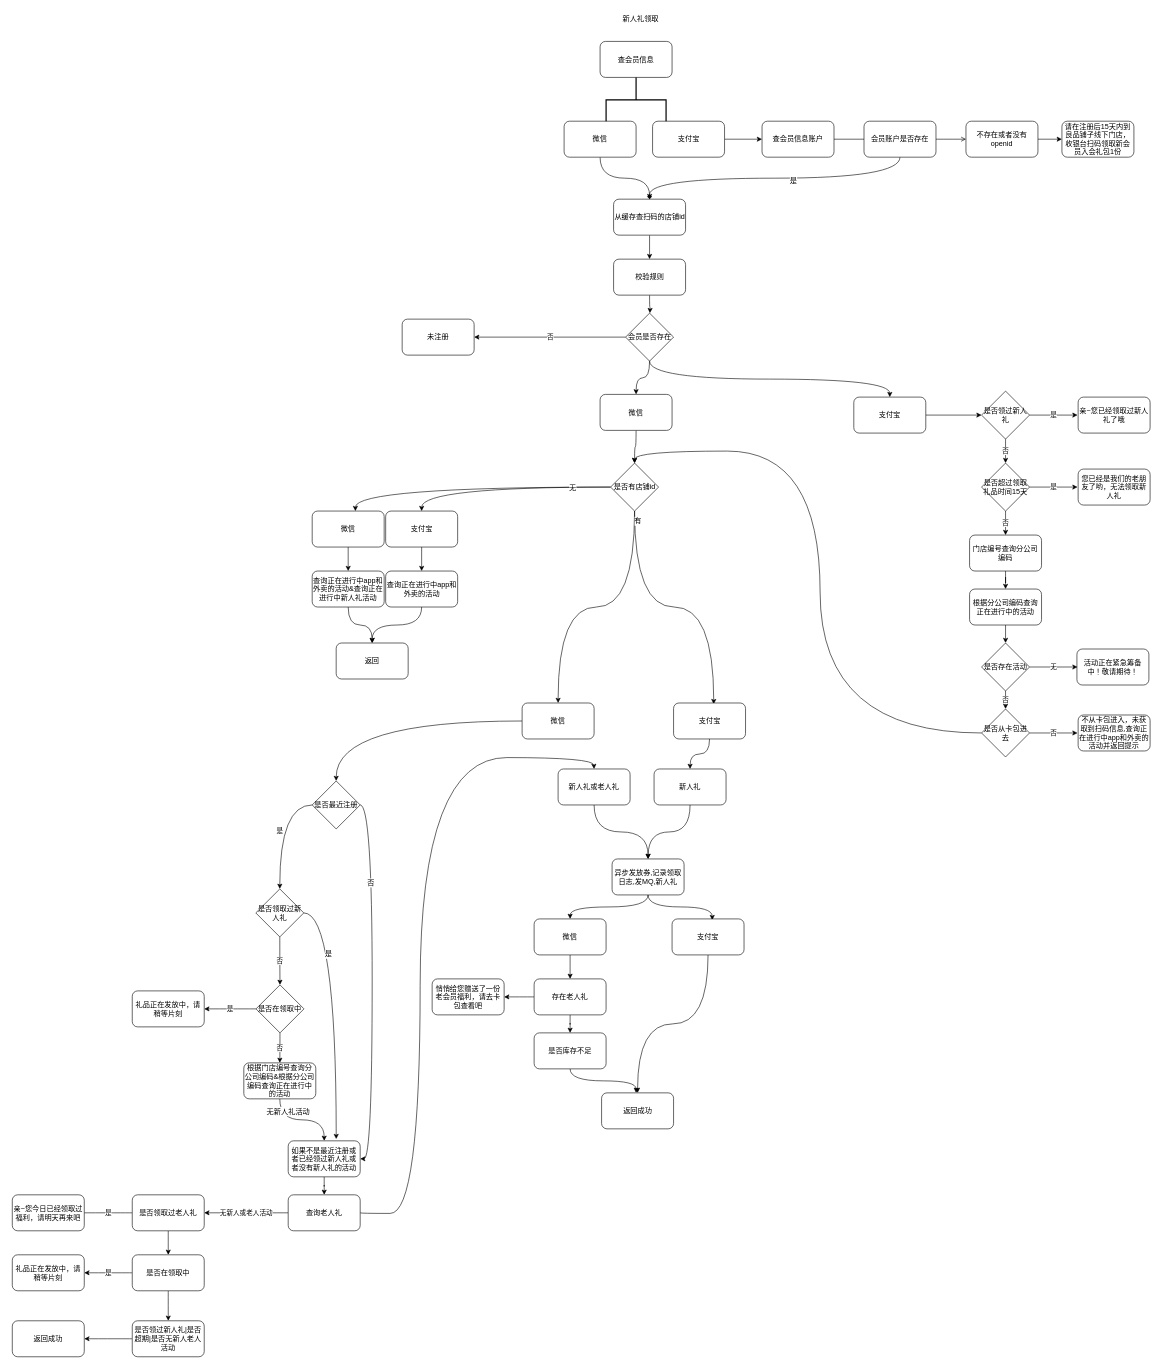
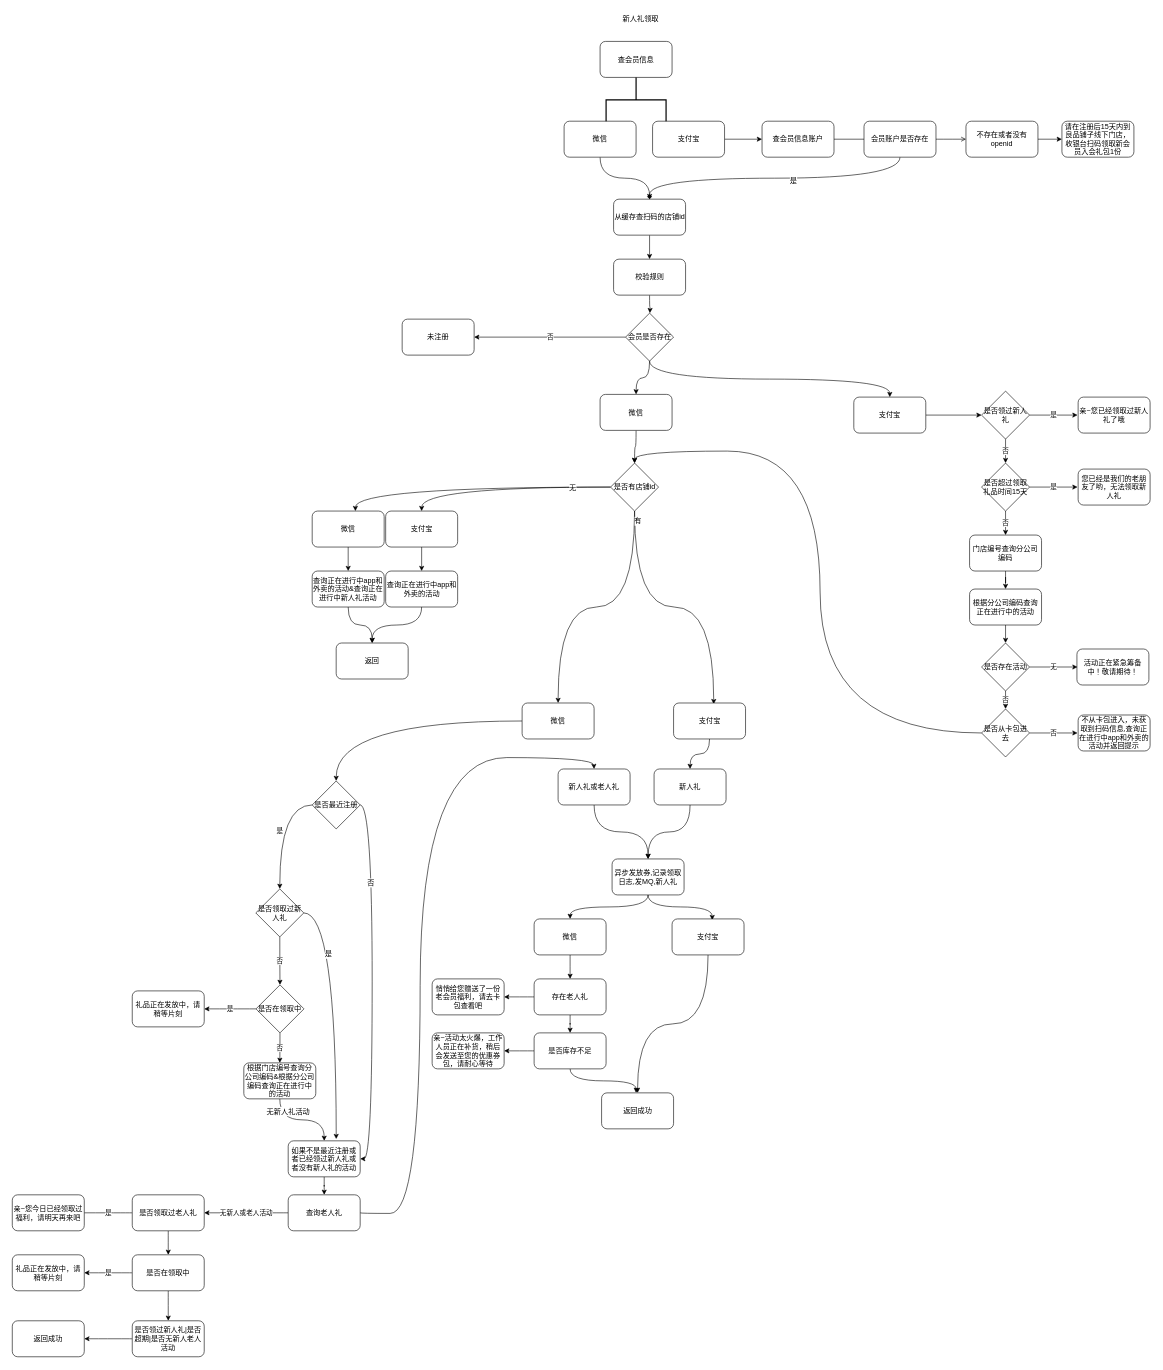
none -> (468, 1051)
none -> (509, 1051)
